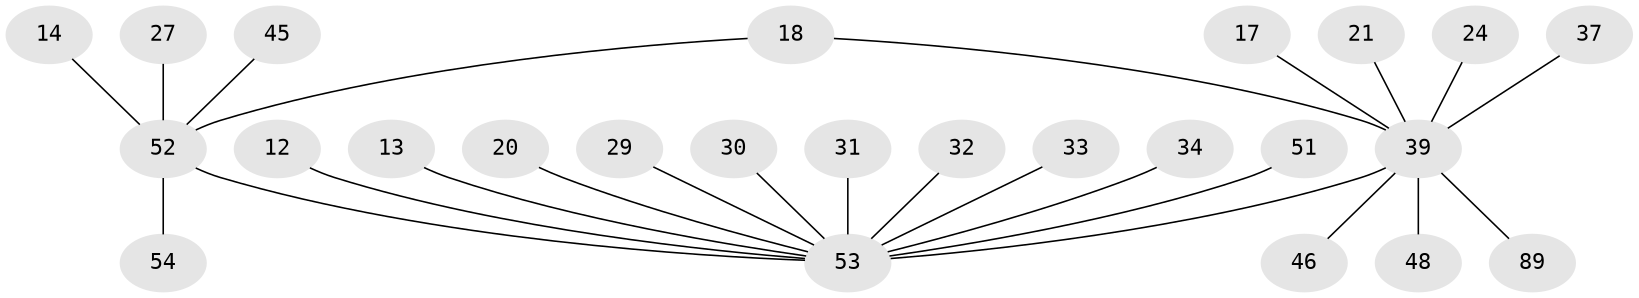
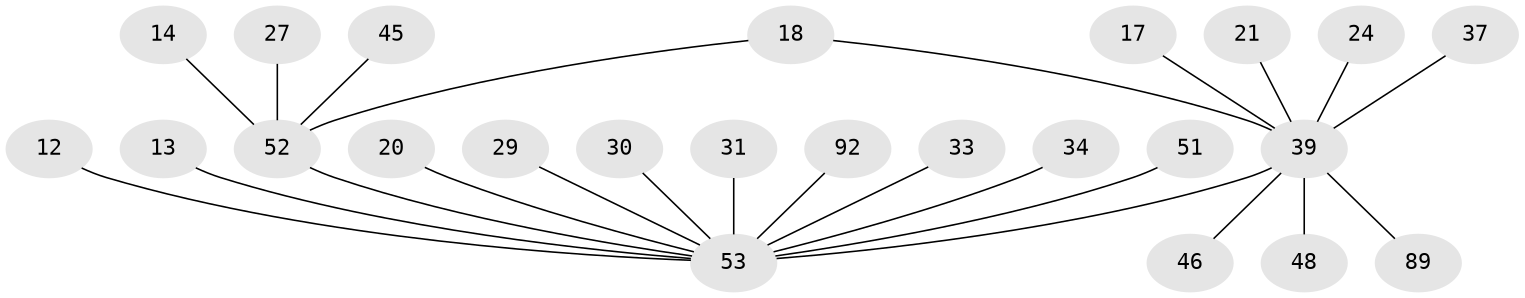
(962, 149) -> (848, 149)
(163, 263) -> none
